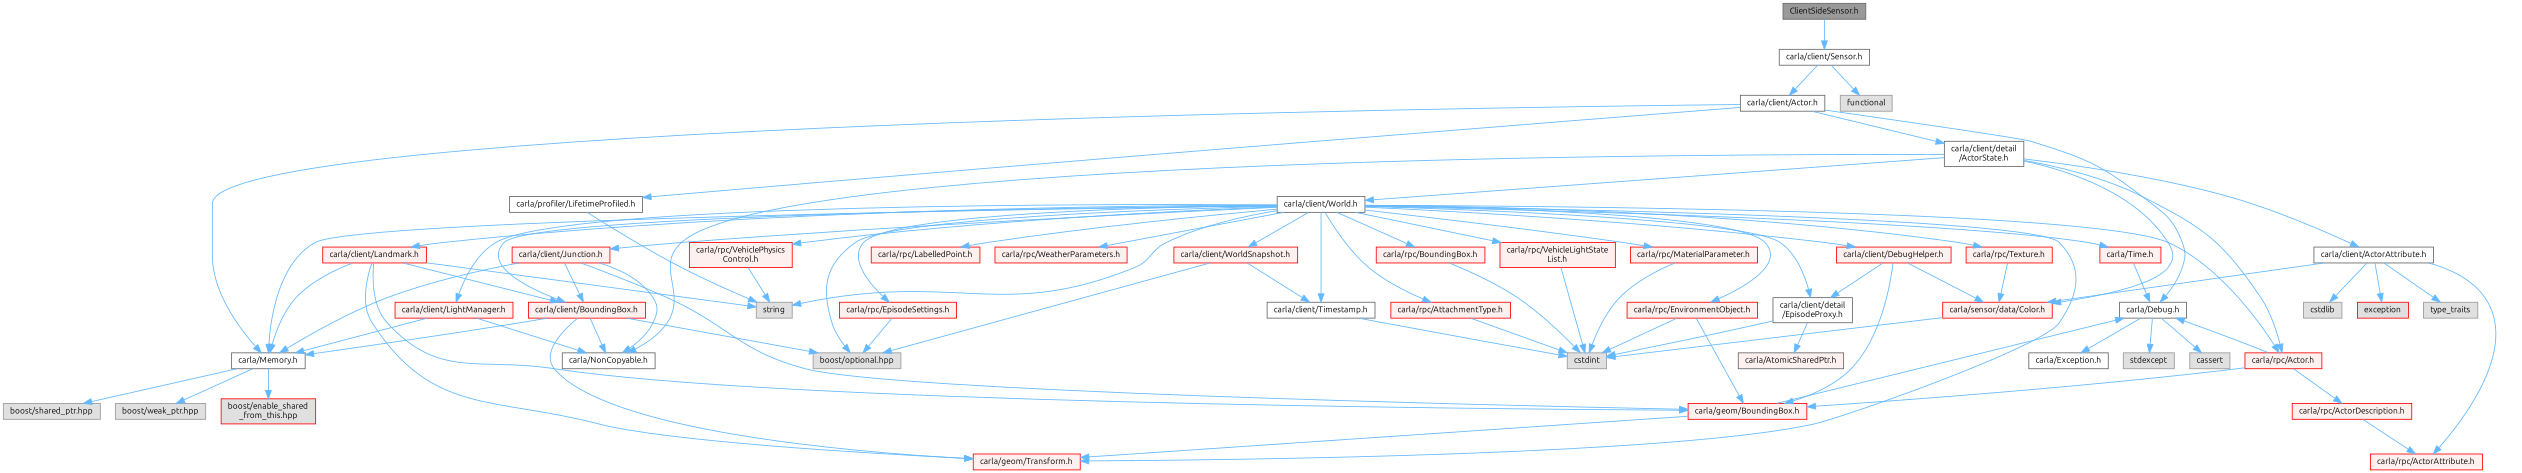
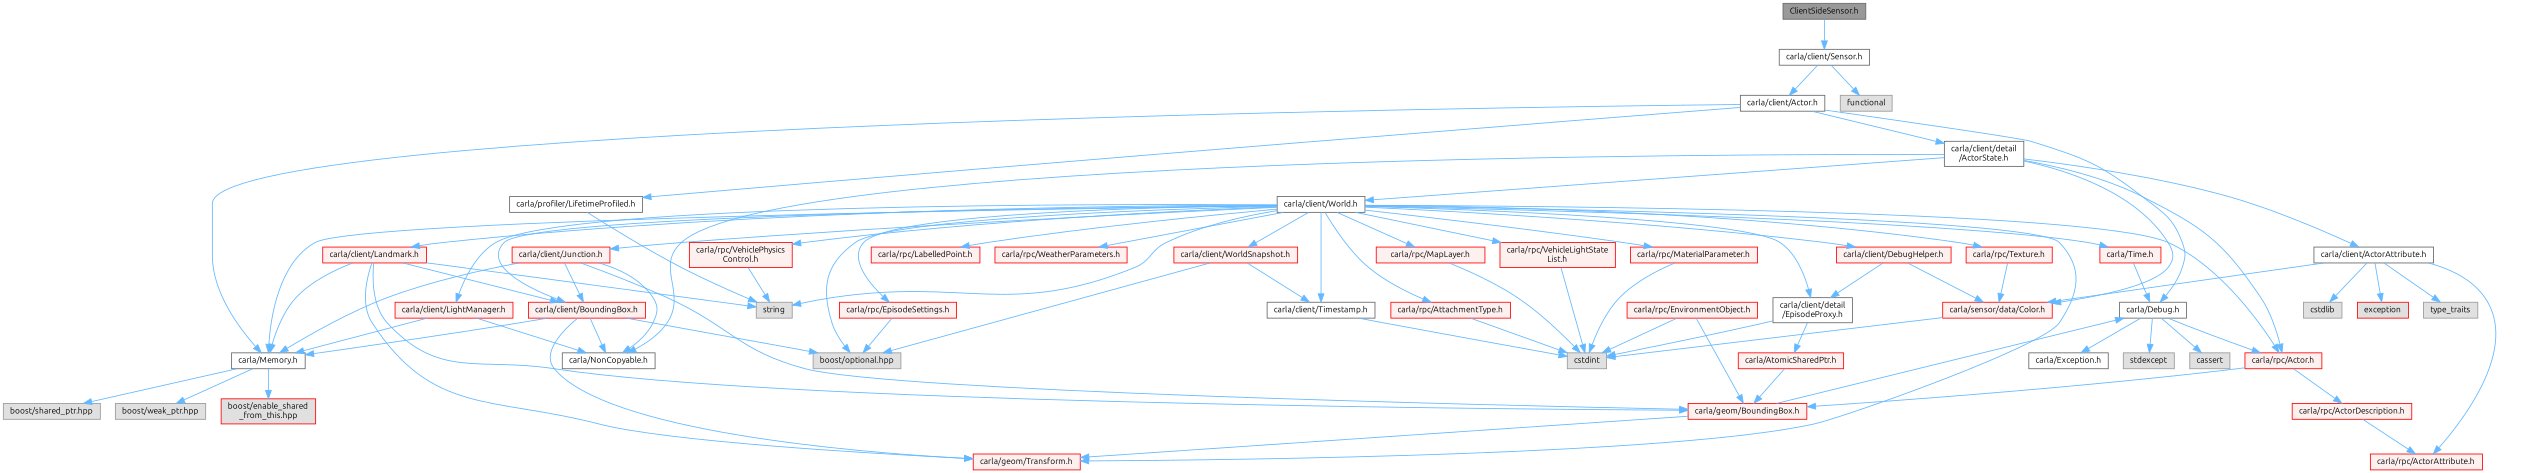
(1609, 215) -> none
(1431, 255) -> (1431, 255)
(2226, 336) -> (2210, 335)
(1866, 349) -> (1772, 383)
(1791, 361) -> (1791, 361)
